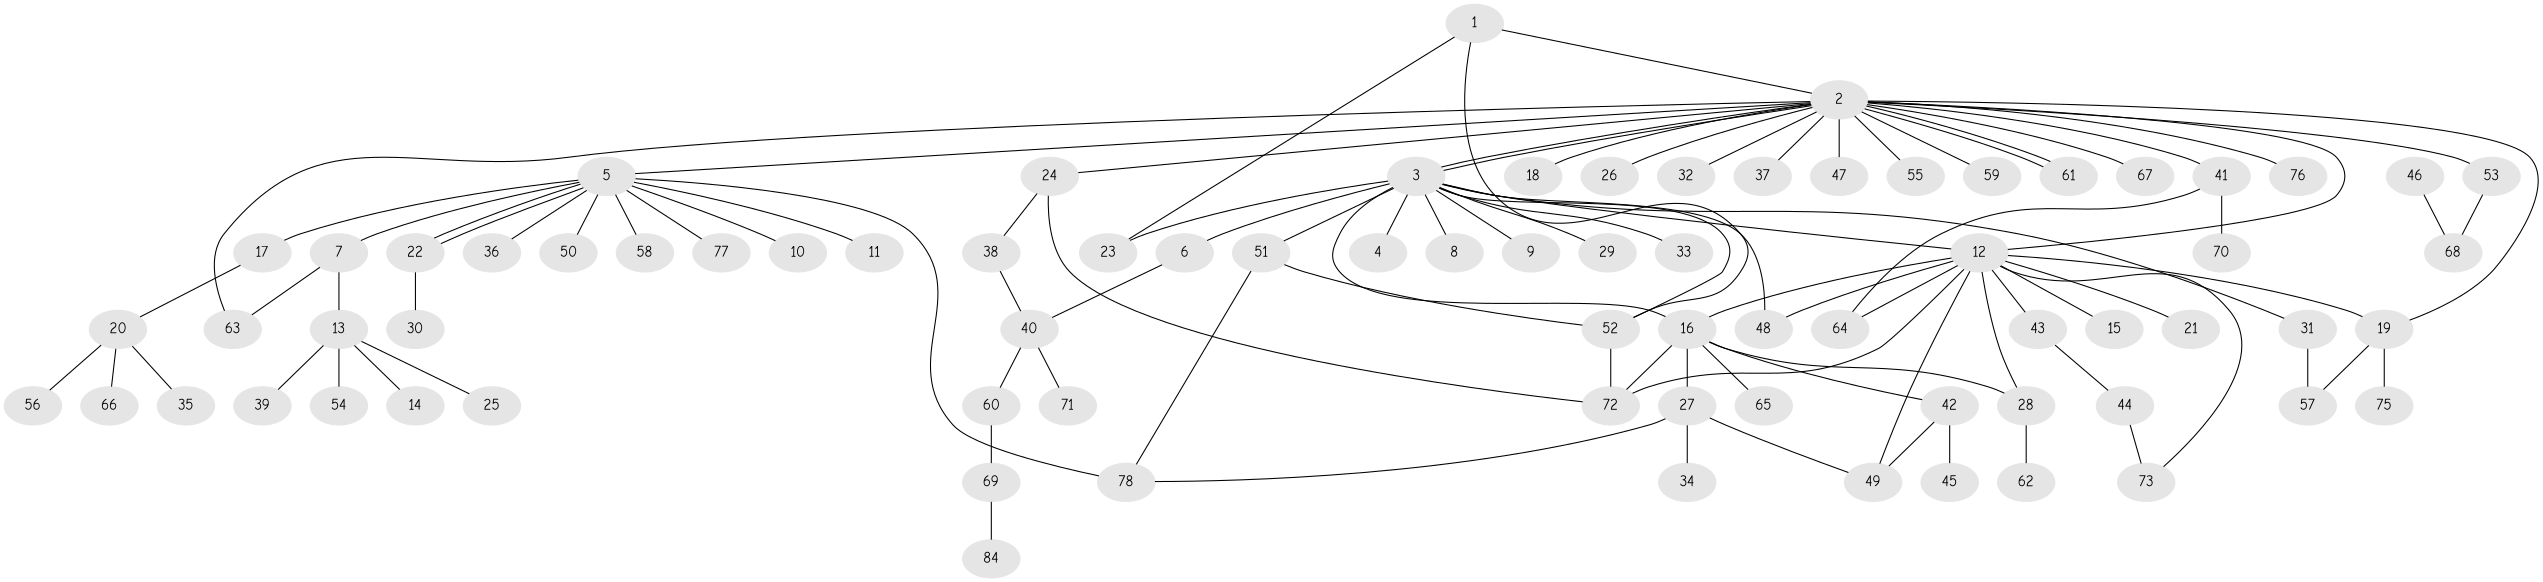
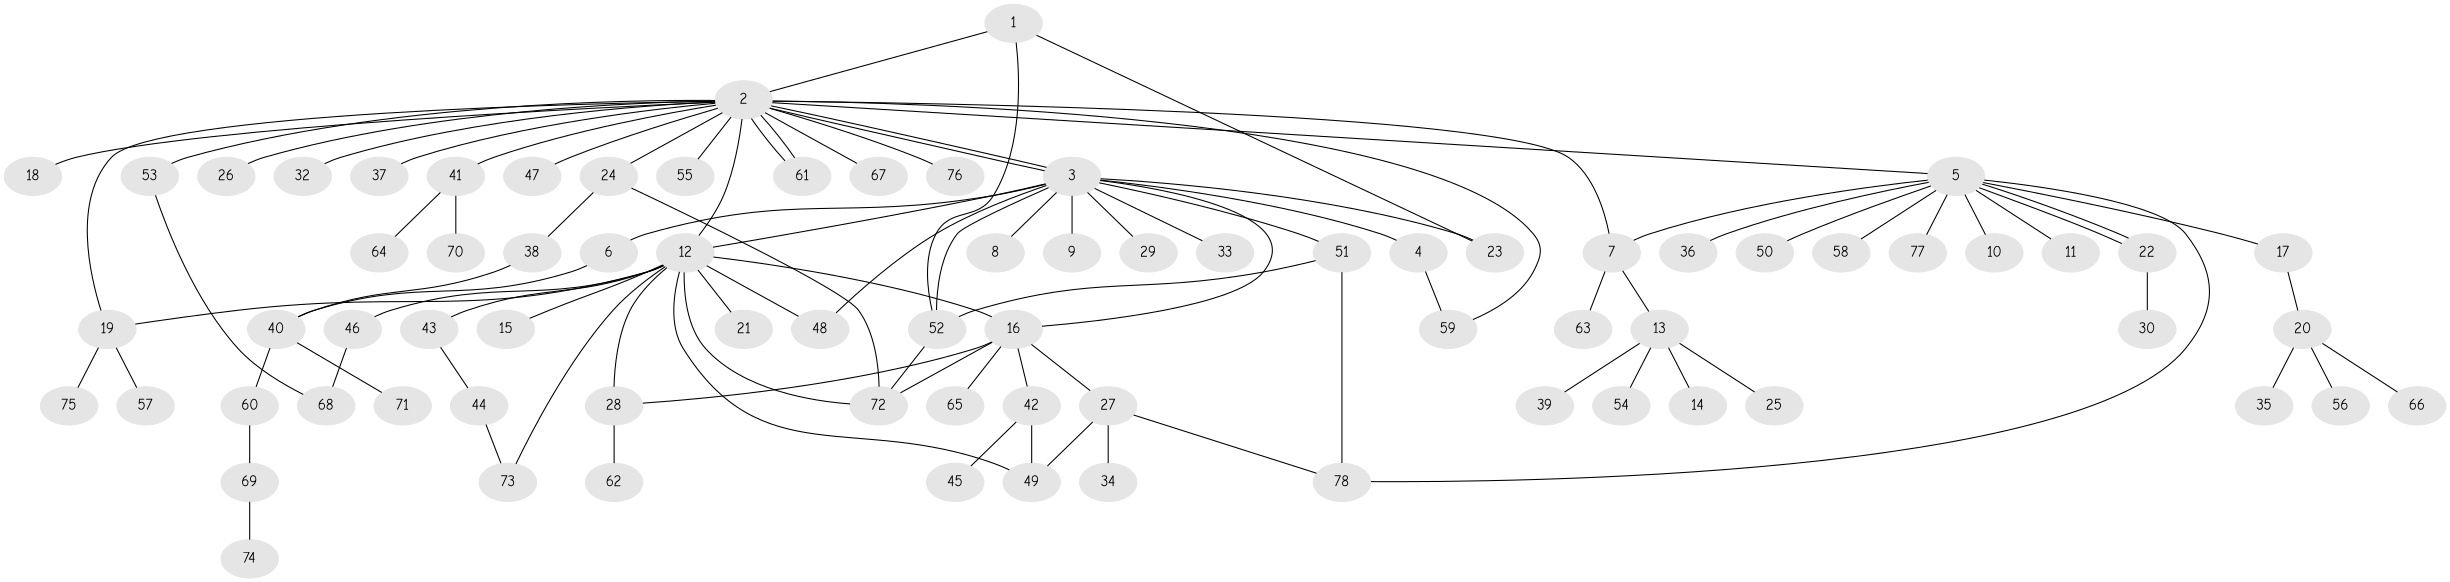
(964, 129) -> (1239, 115)
none -> (1433, 291)
(1910, 291) -> (519, 291)
(2308, 329) -> none
(991, 559) -> (250, 559)
